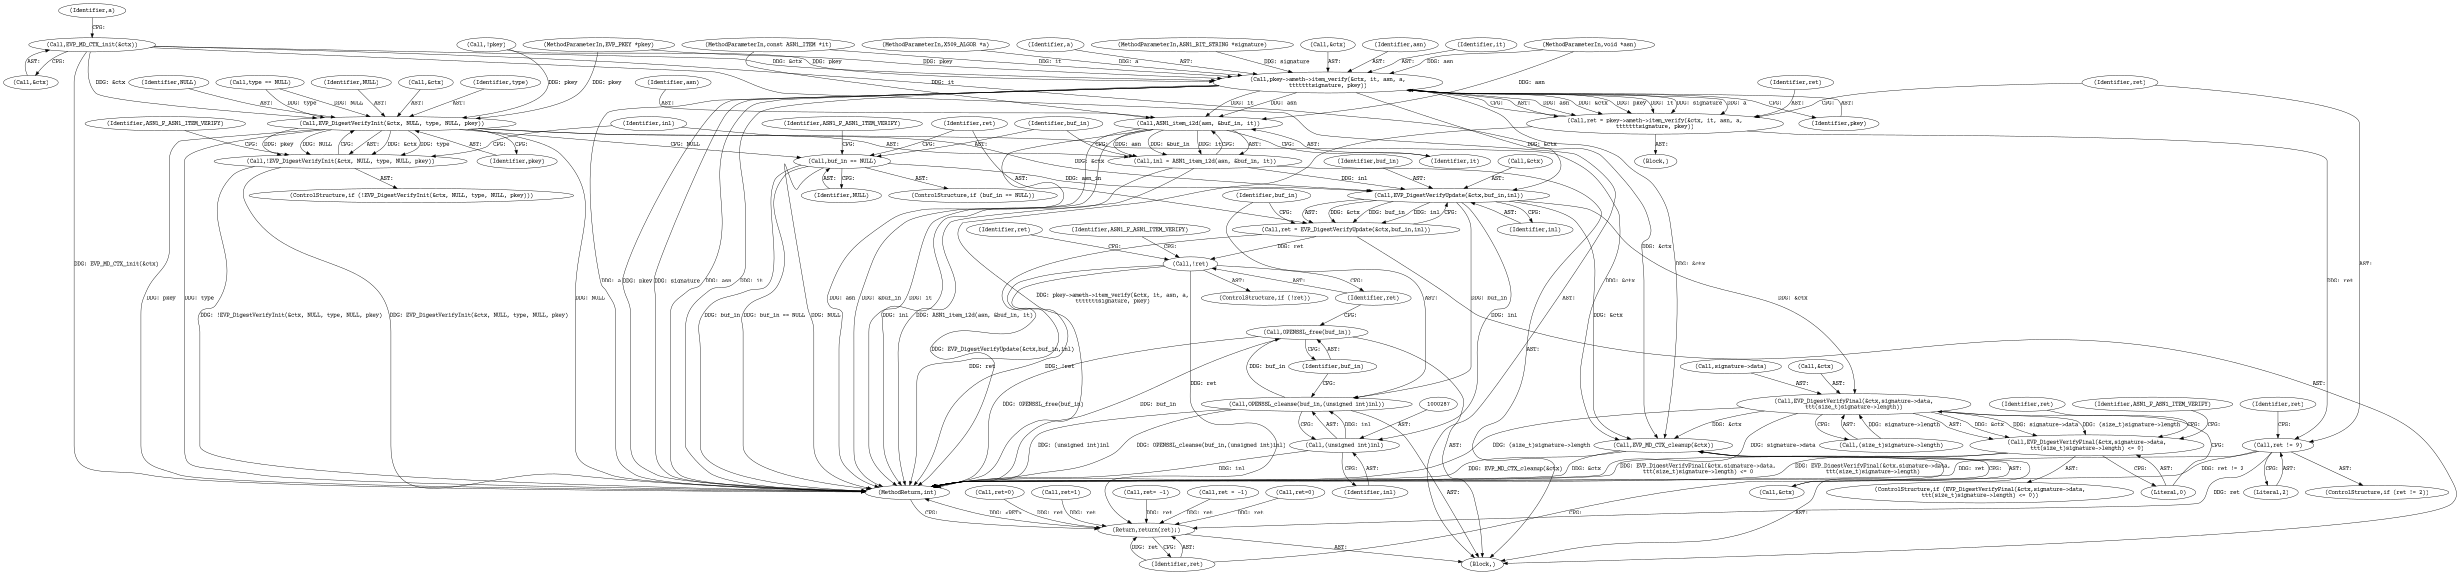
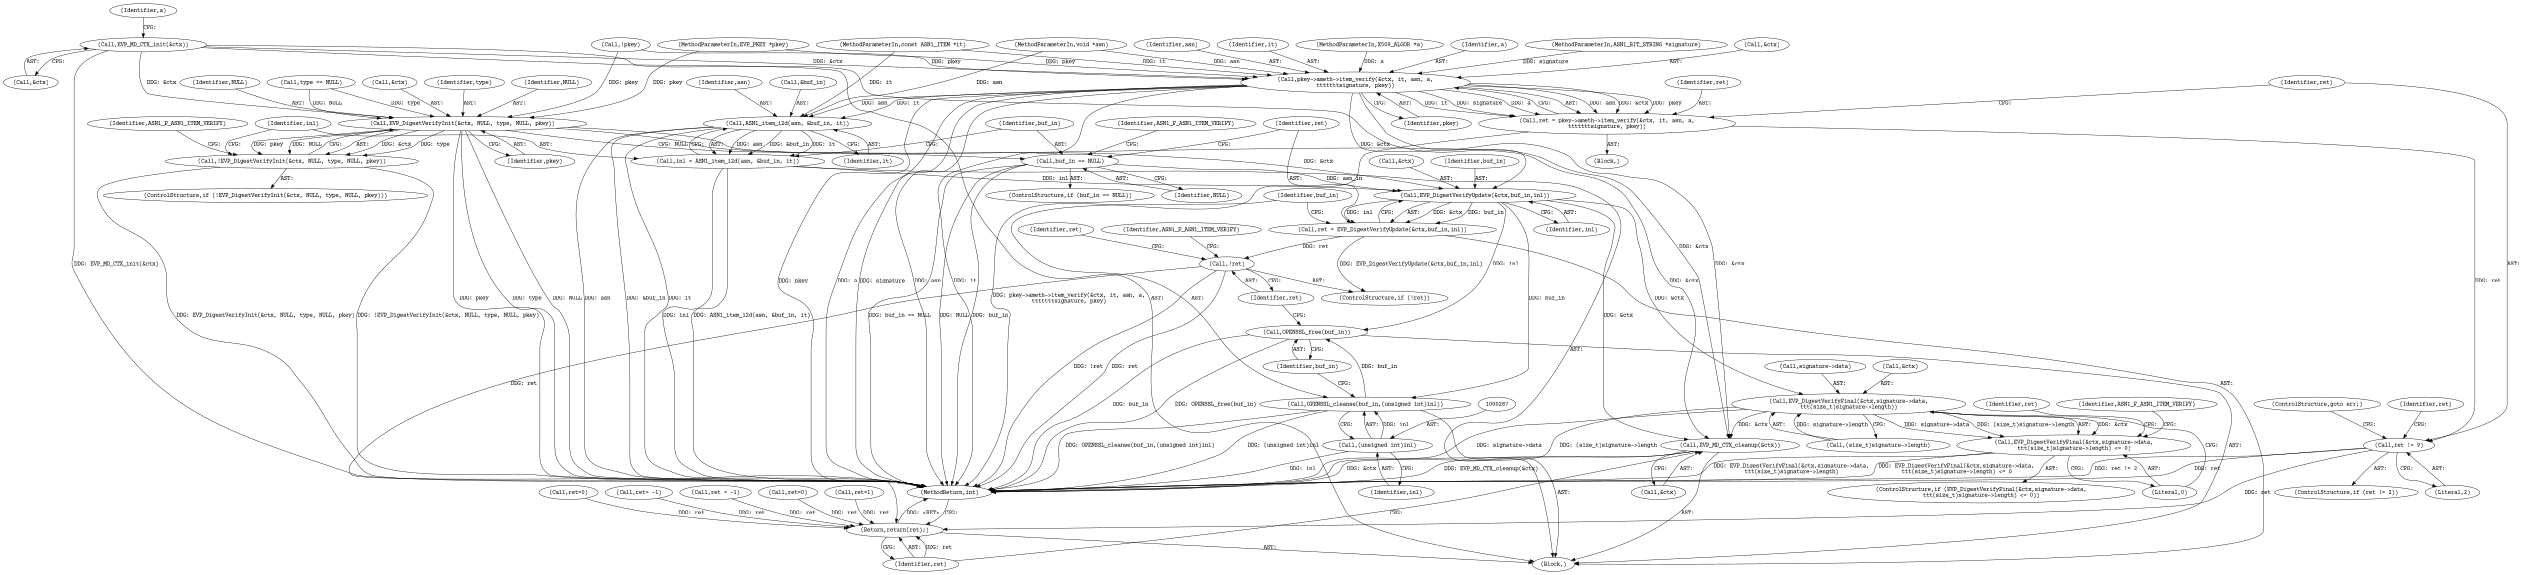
none -> (803, 83)
(1031, 321) -> (1338, 263)
(1479, 337) -> (1467, 295)
none -> (2317, 404)
